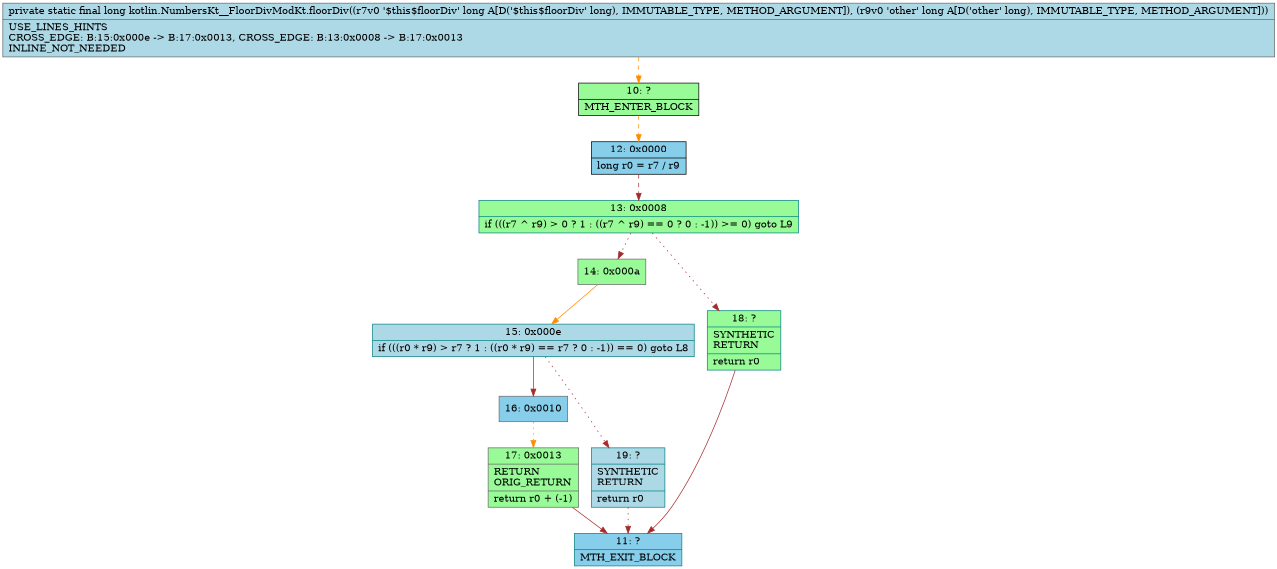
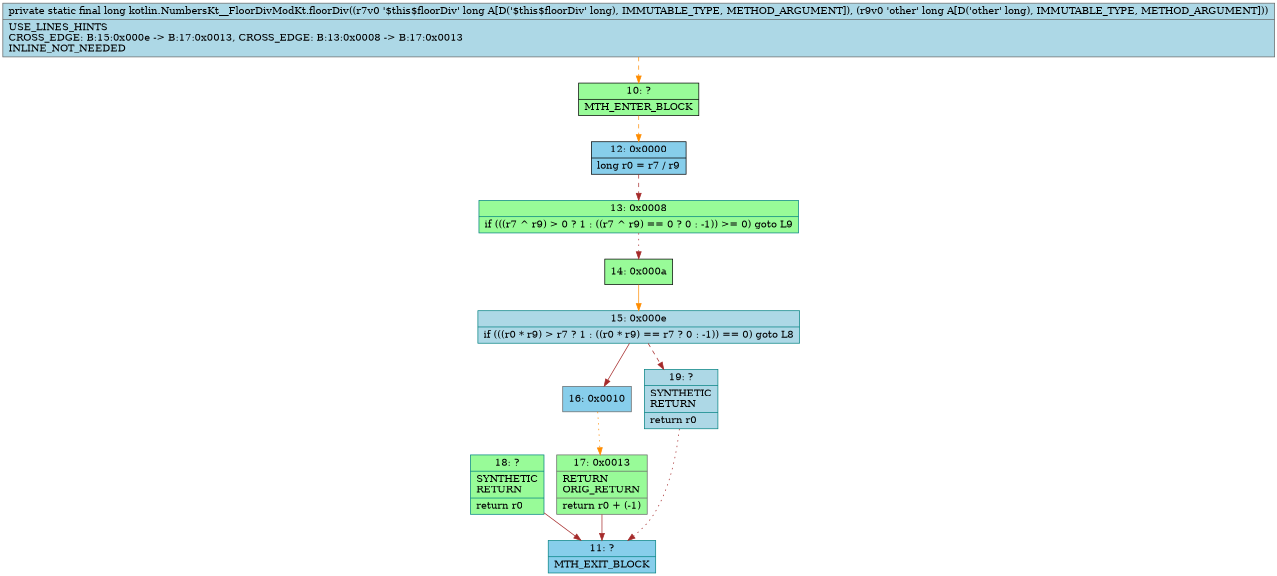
(683, 269) -> none
(612, 272) -> (639, 272)
(576, 399) -> (654, 353)
